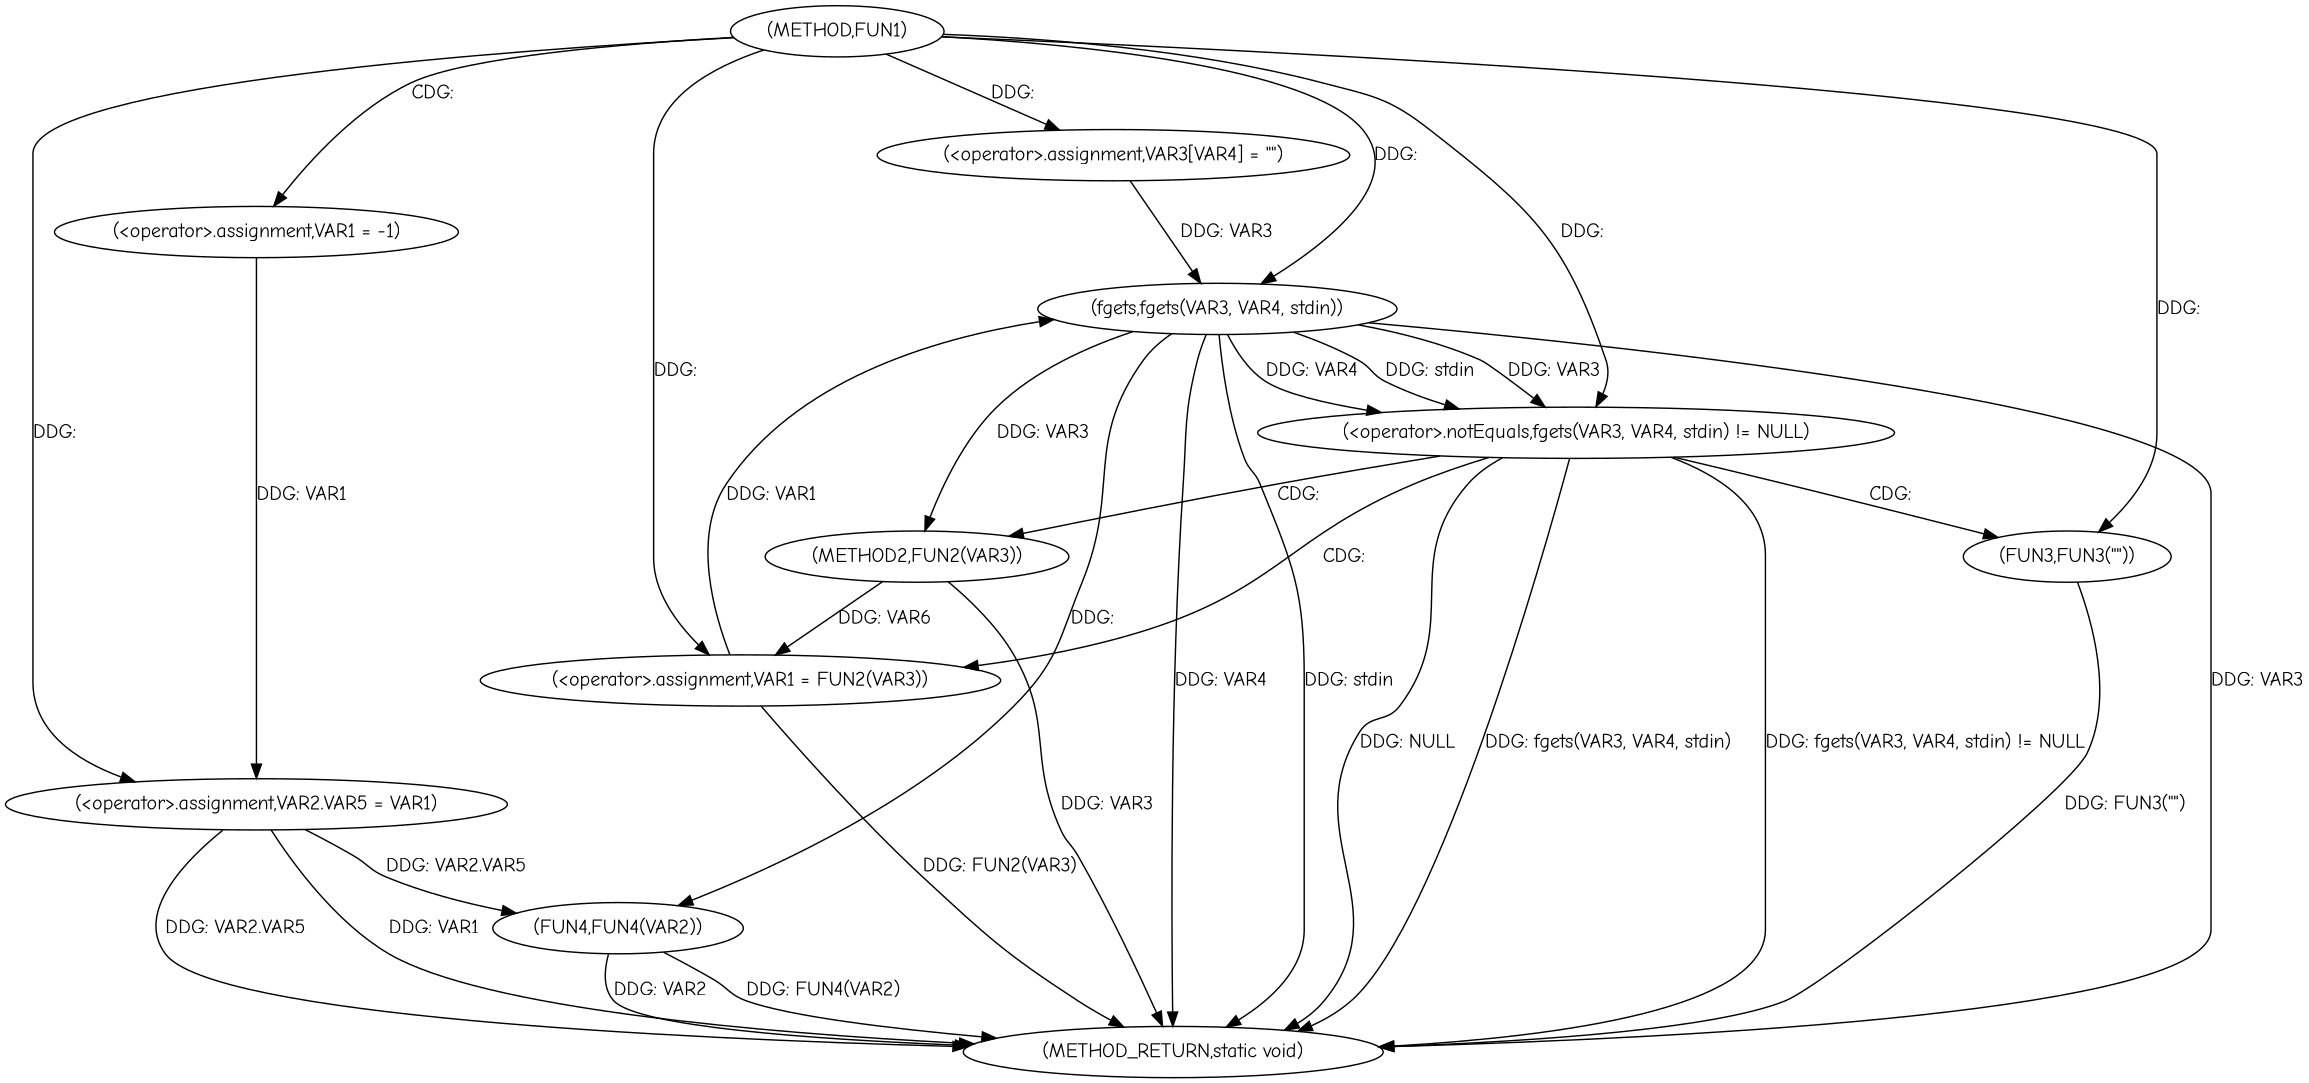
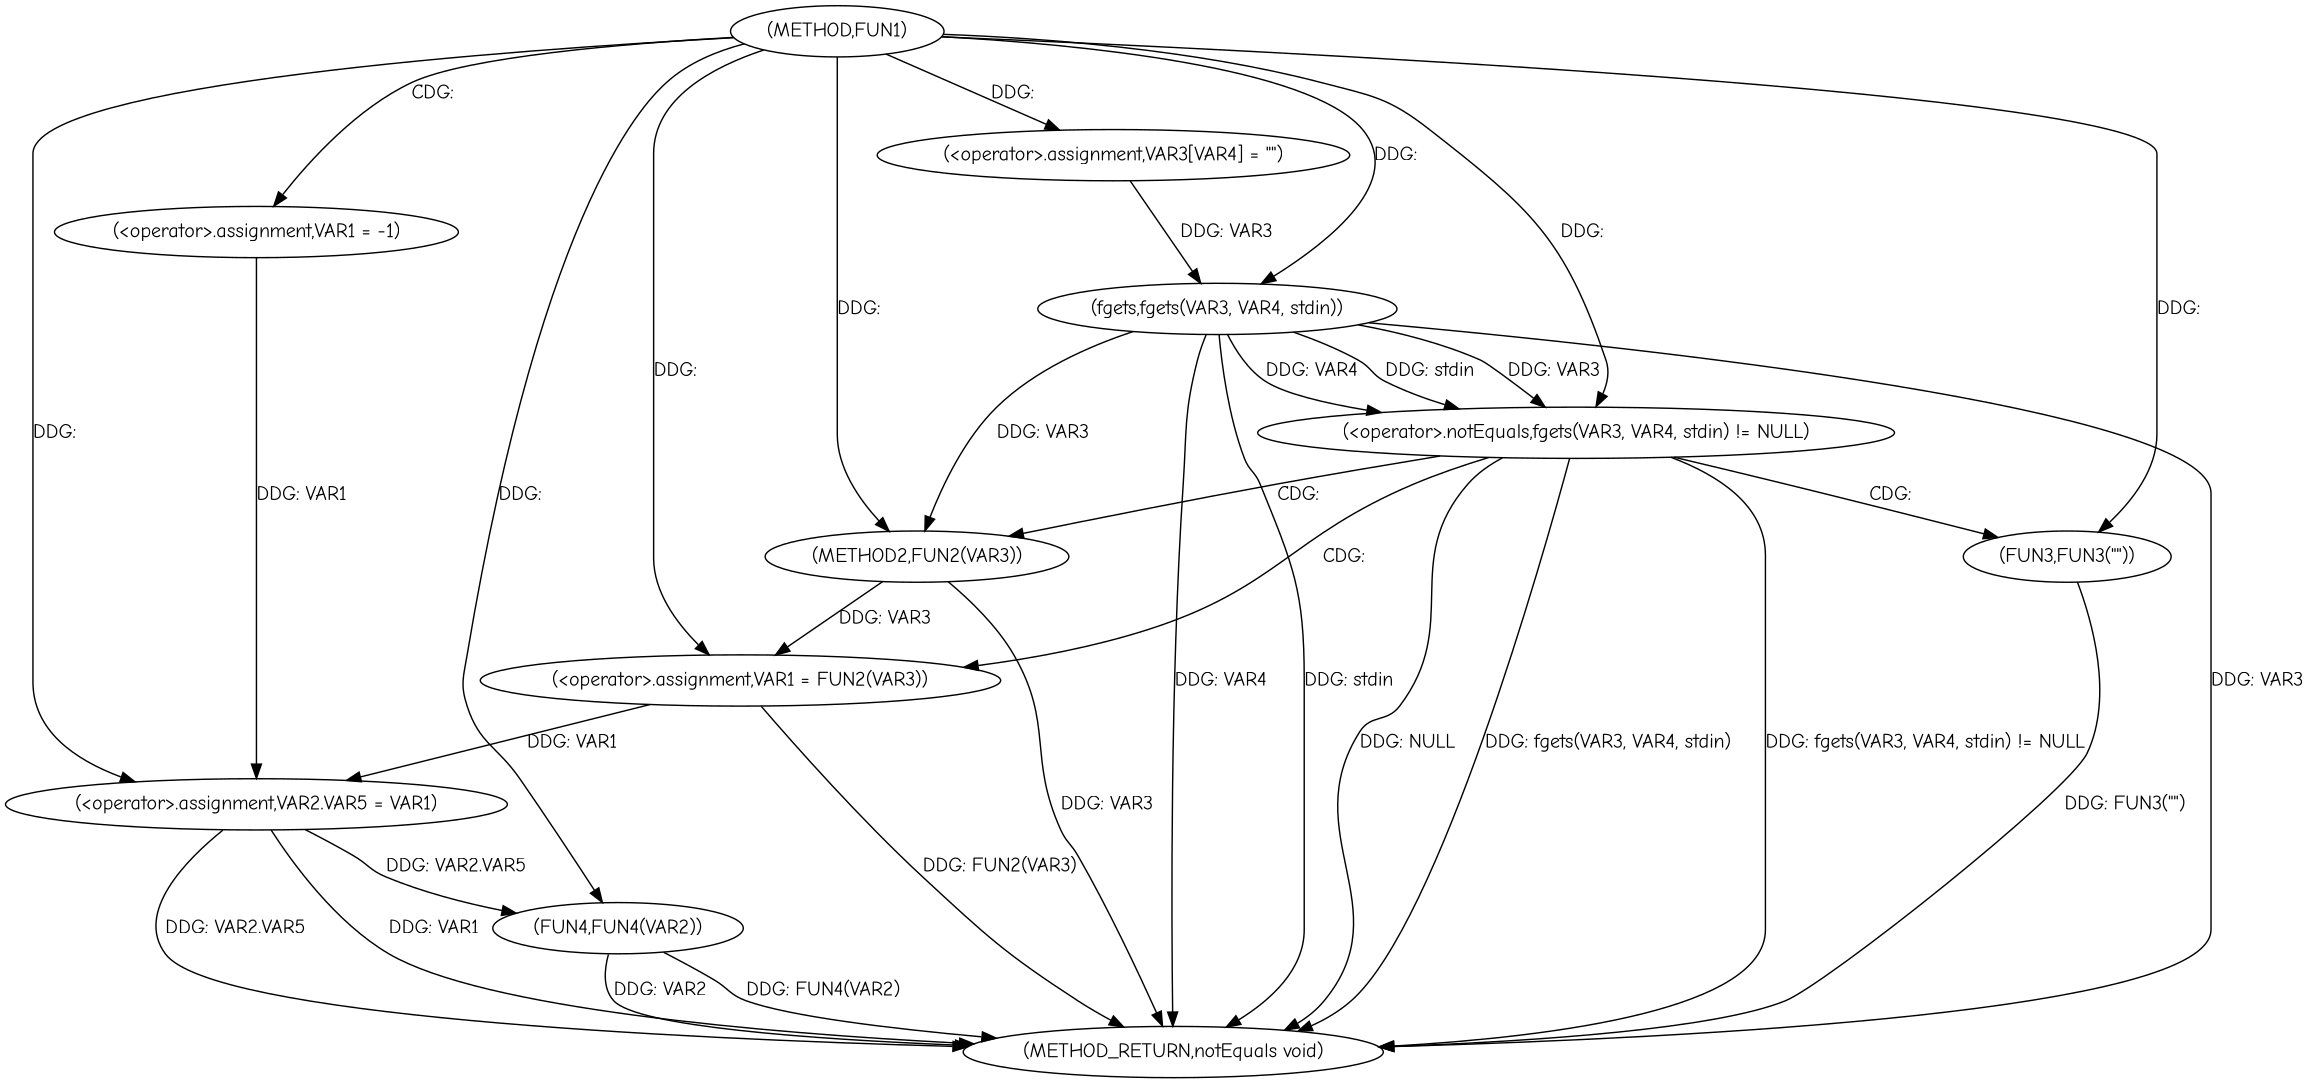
none -> (837, 295)
(790, 417) -> (505, 741)
(885, 619) -> (885, 619)
(1039, 677) -> (510, 447)
(1173, 1052) -> (1173, 1052)
